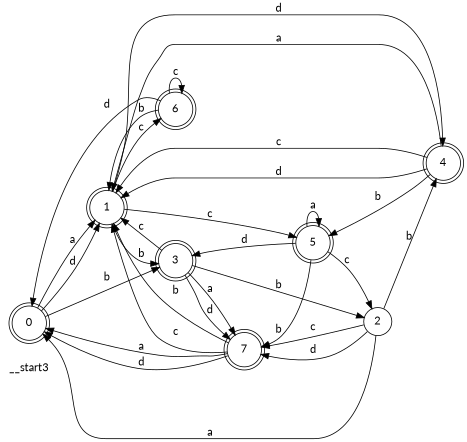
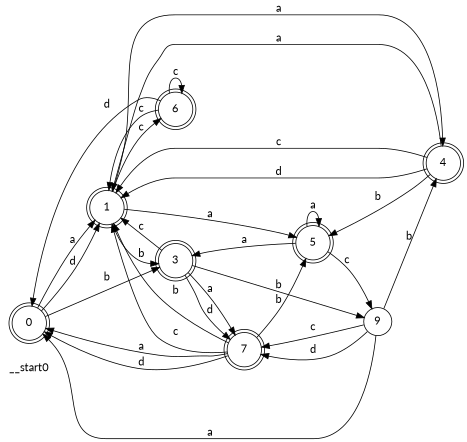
(279, 9) -> (279, 9)
(141, 109) -> (141, 109)
(210, 214) -> (210, 214)
(244, 240) -> (244, 240)
(299, 307) -> (283, 304)
(378, 322) -> (378, 322)
(29, 368) -> (29, 368)
